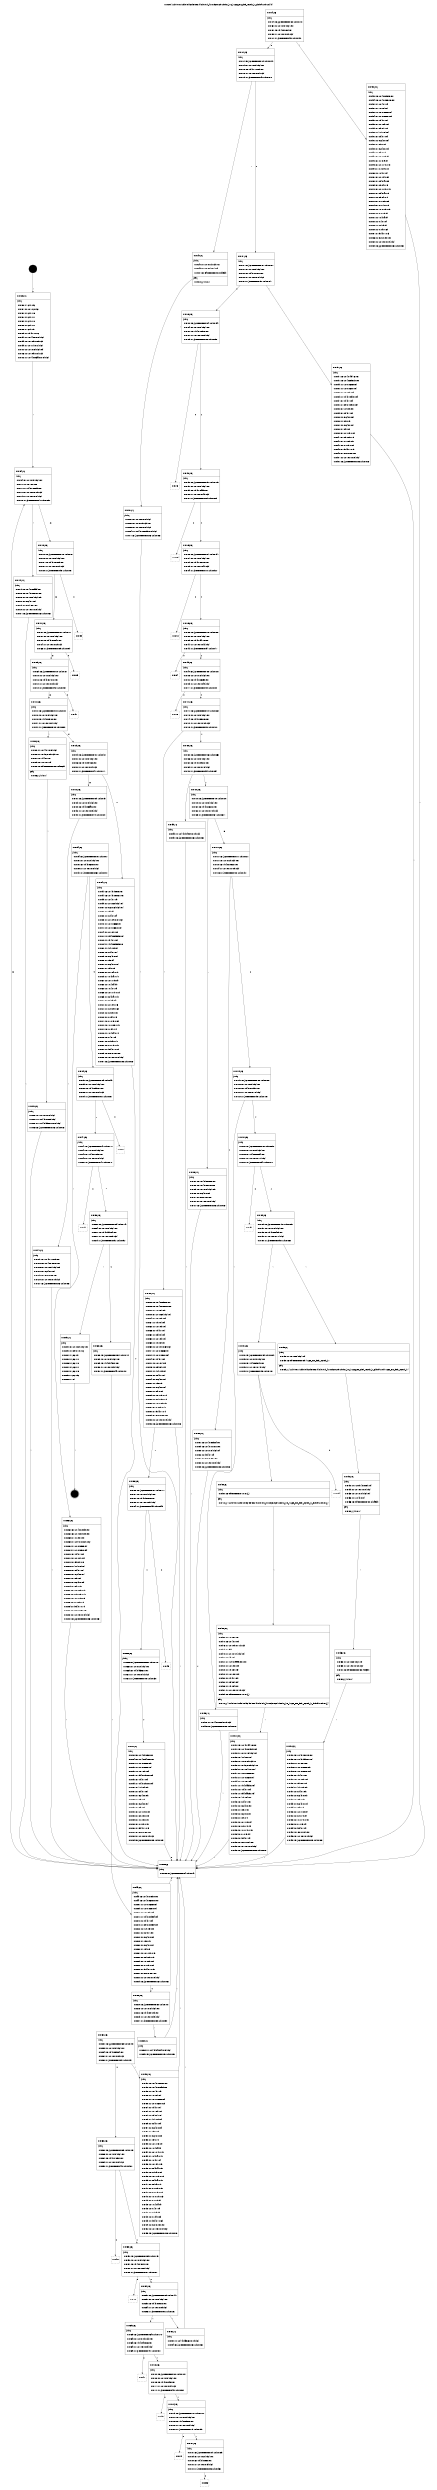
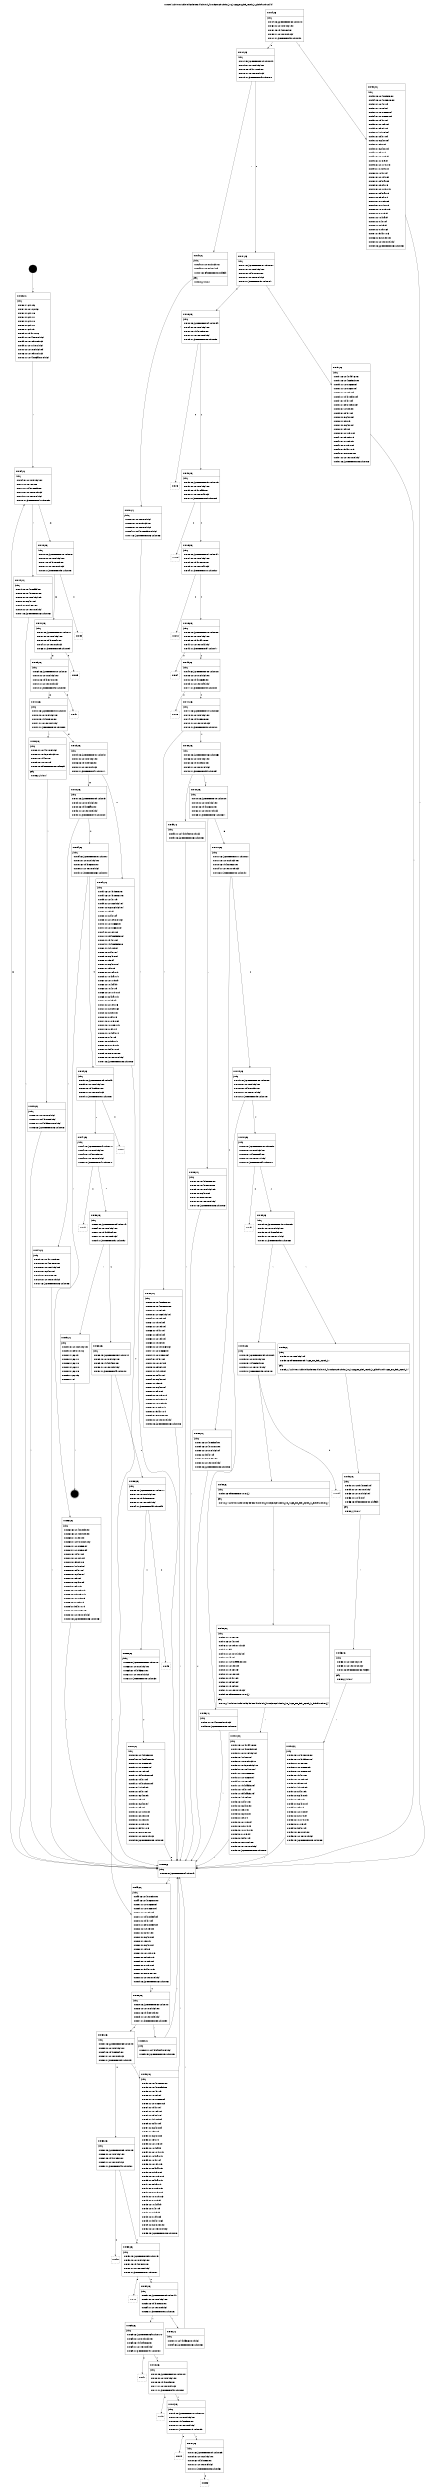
none -> (89, 831)
(152, 1452) -> (129, 1426)
(170, 1881) -> (168, 1880)
none -> (134, 2028)
